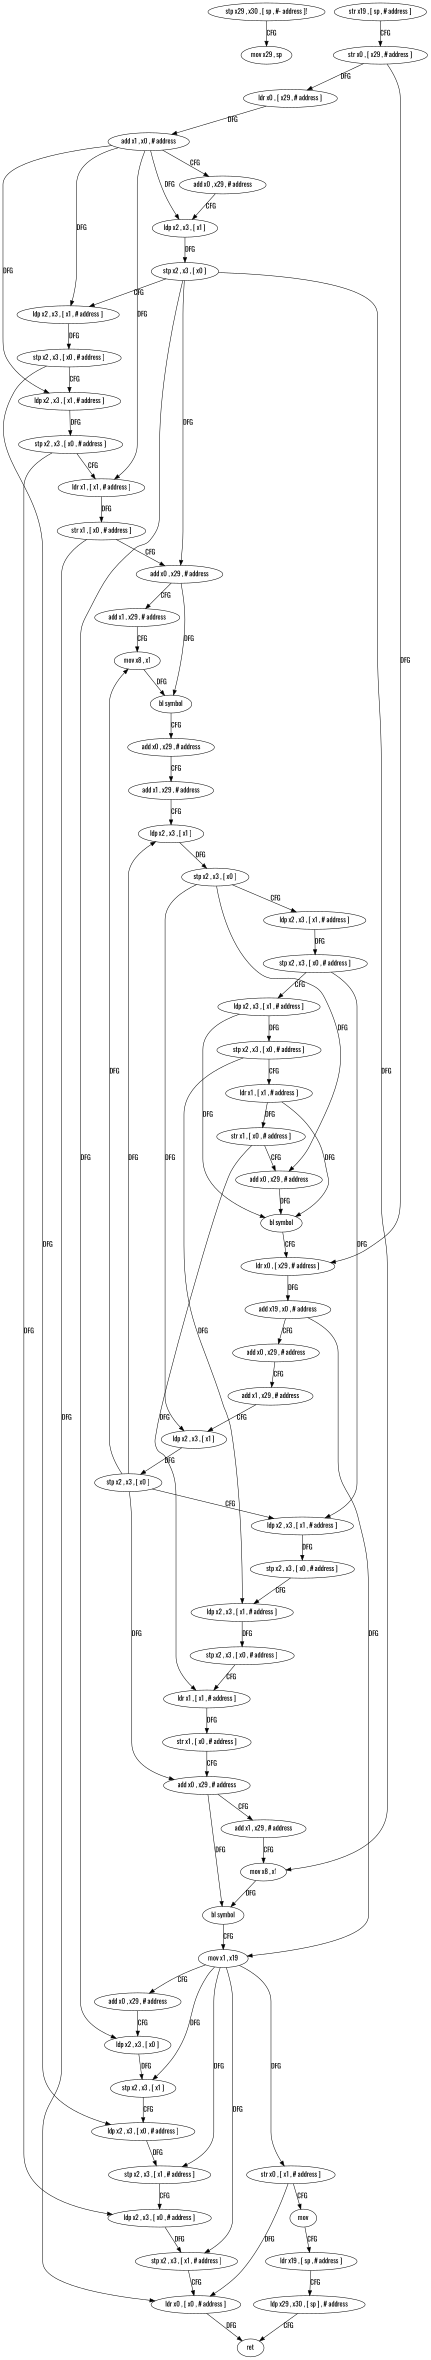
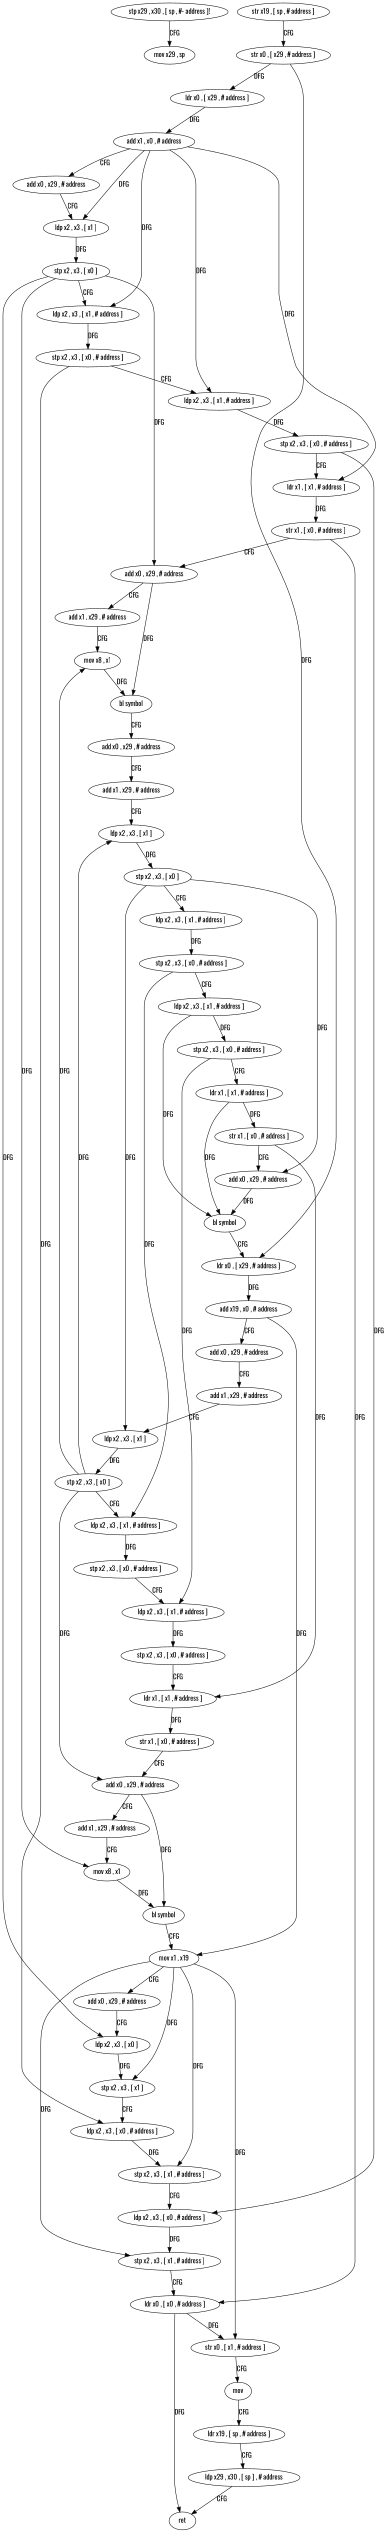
(260, 2245) -> (203, 2325)
